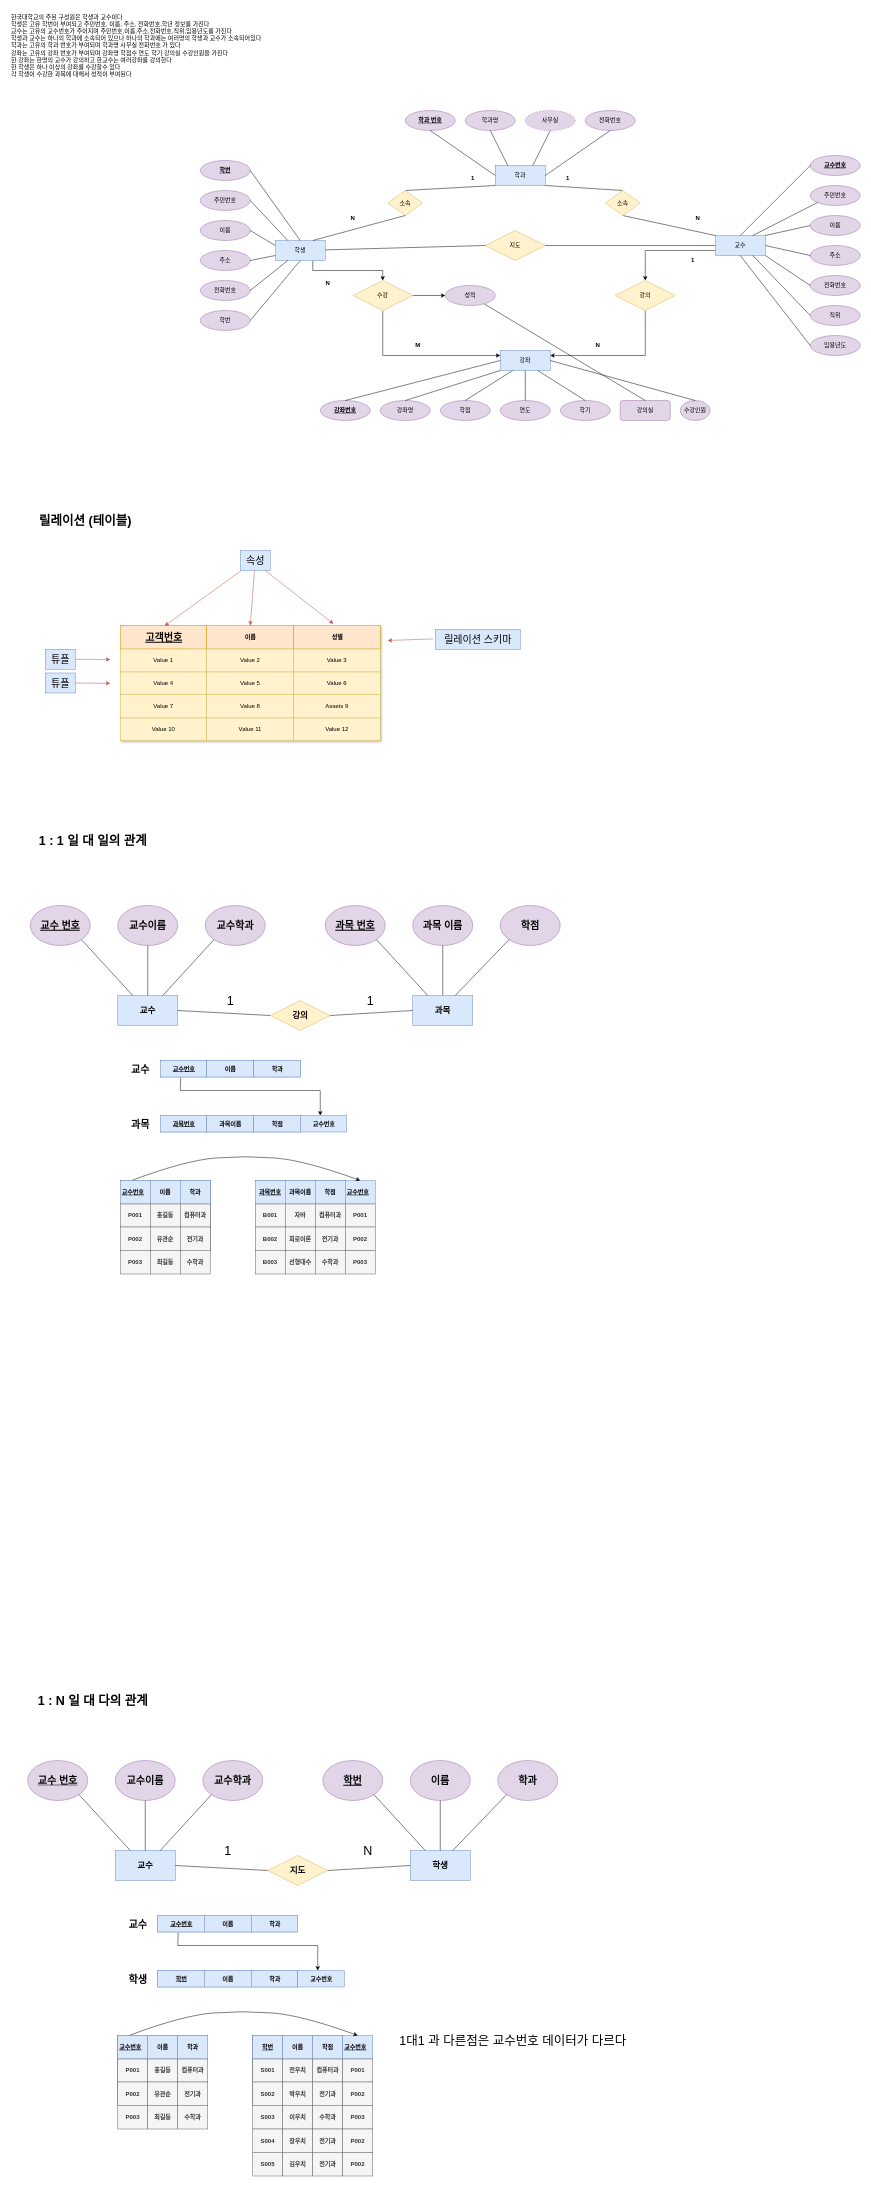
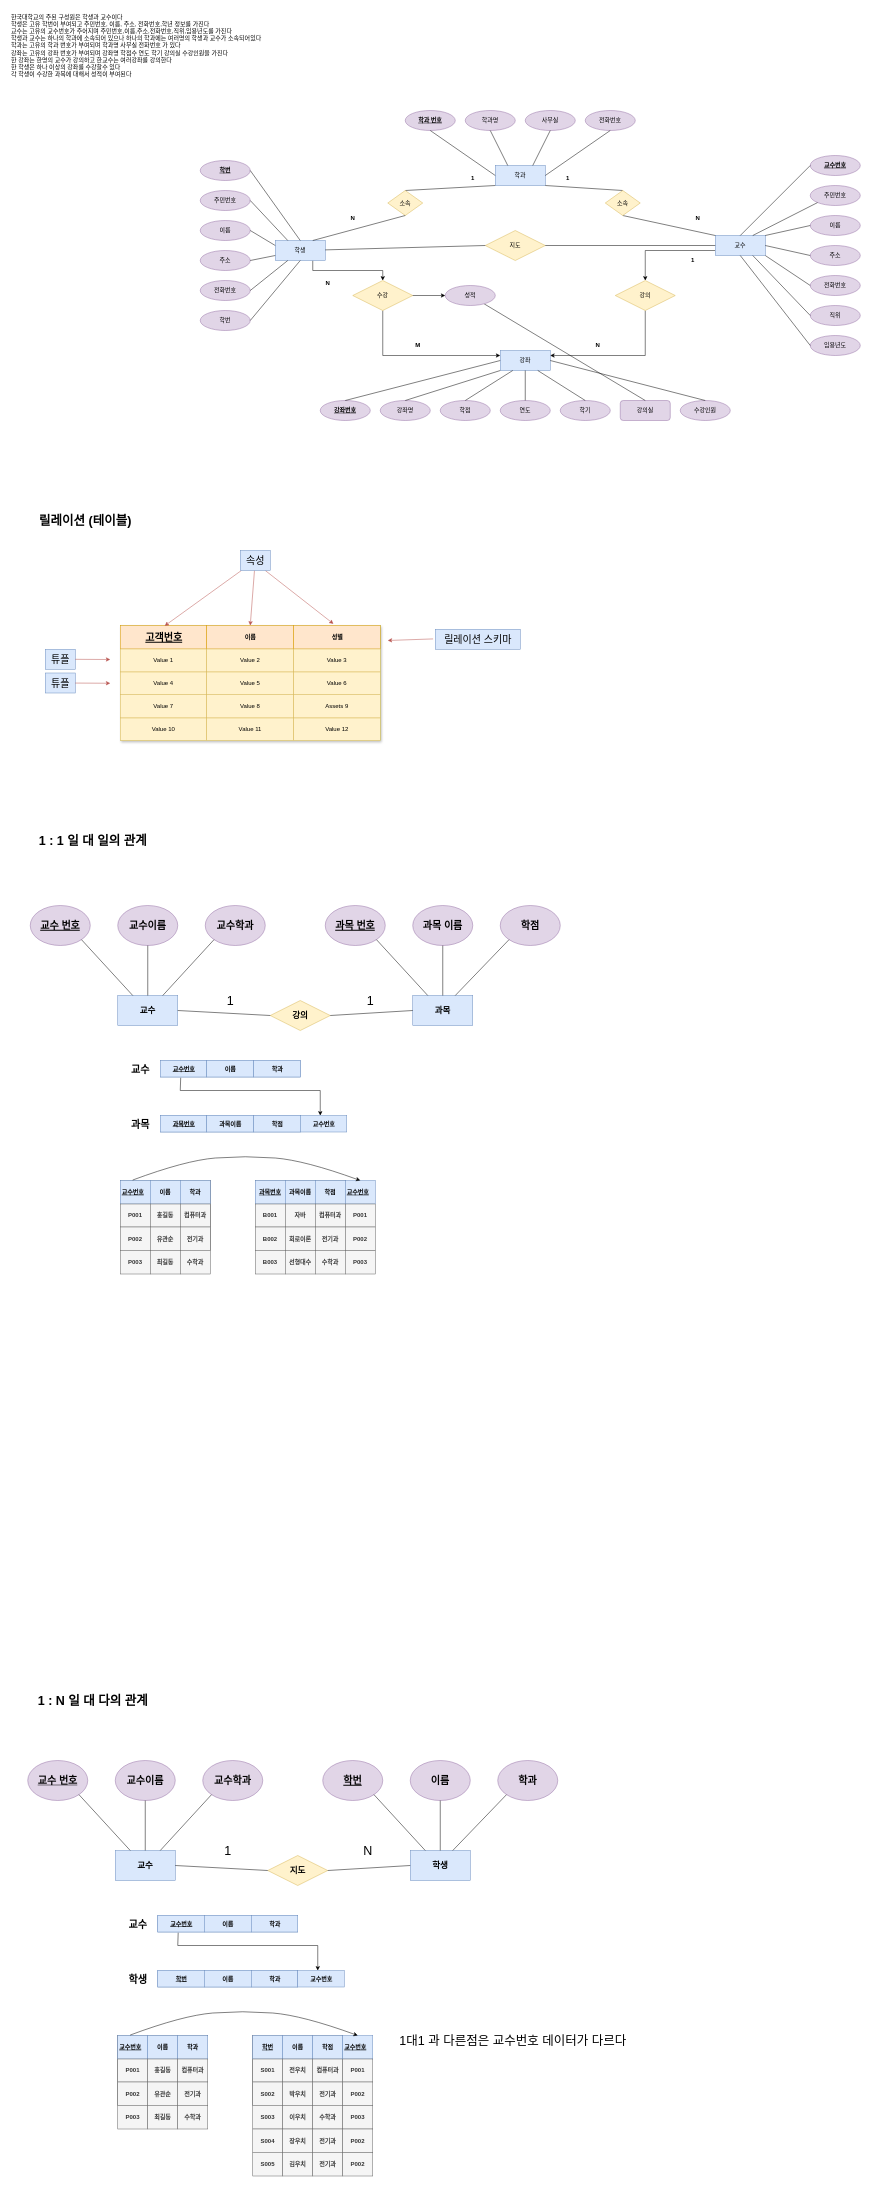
(550, 120) -> (550, 120)
(695, 410) -> (705, 410)
